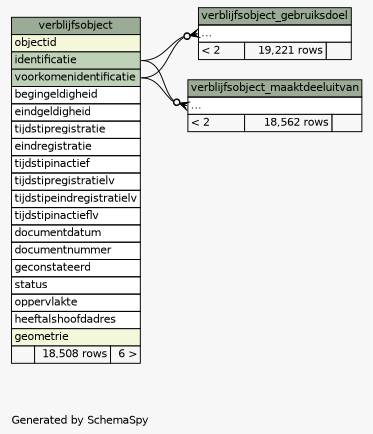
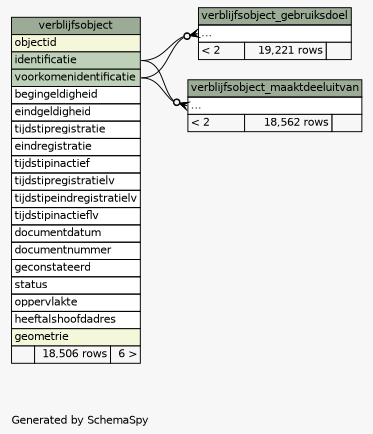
(75, 354) -> (75, 354)
